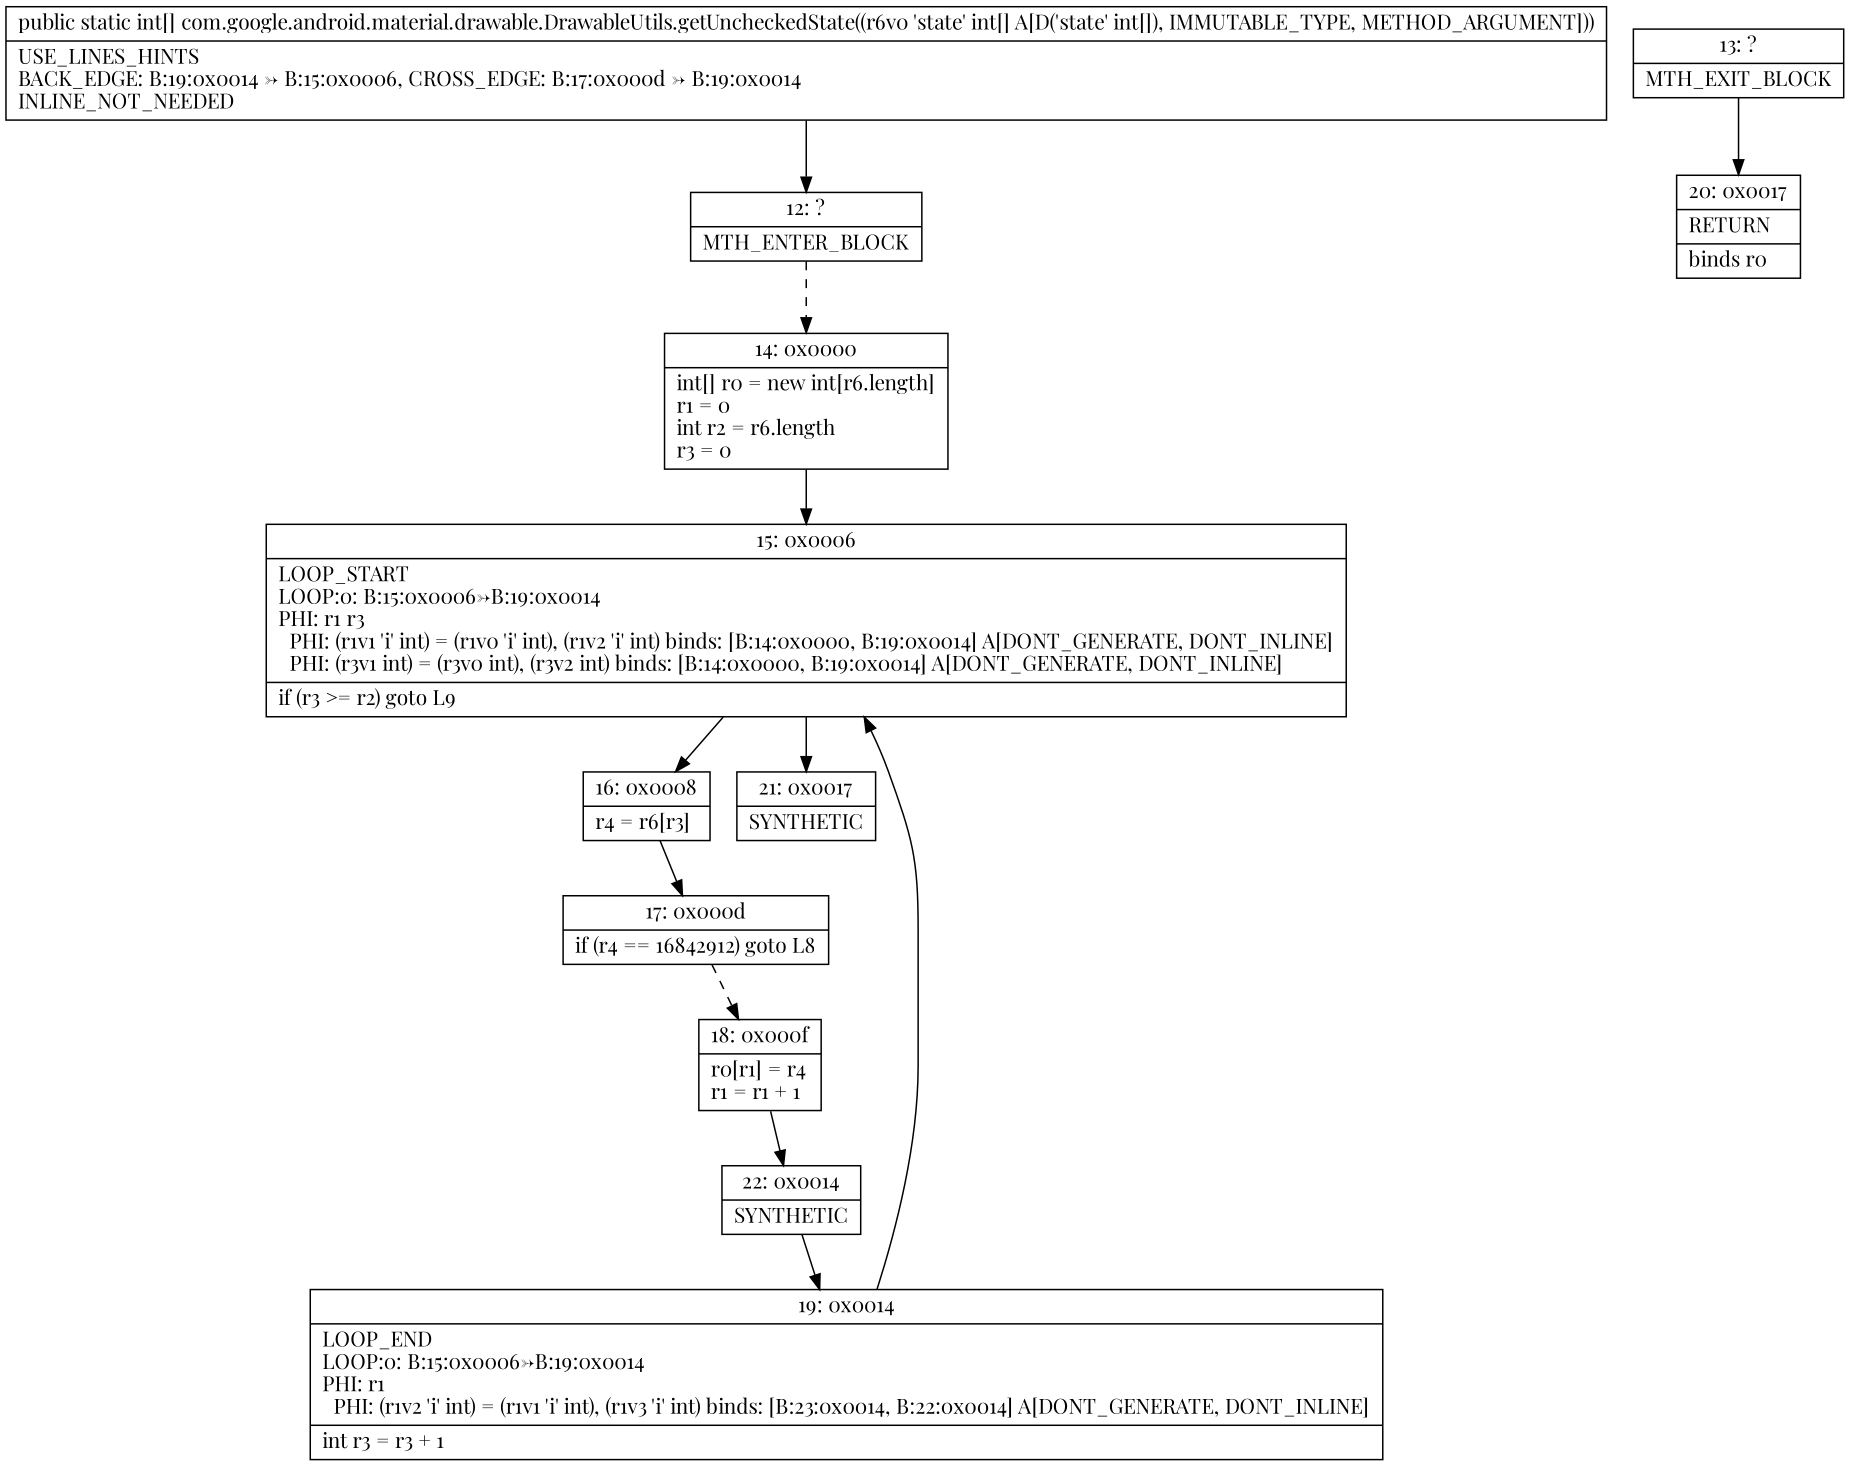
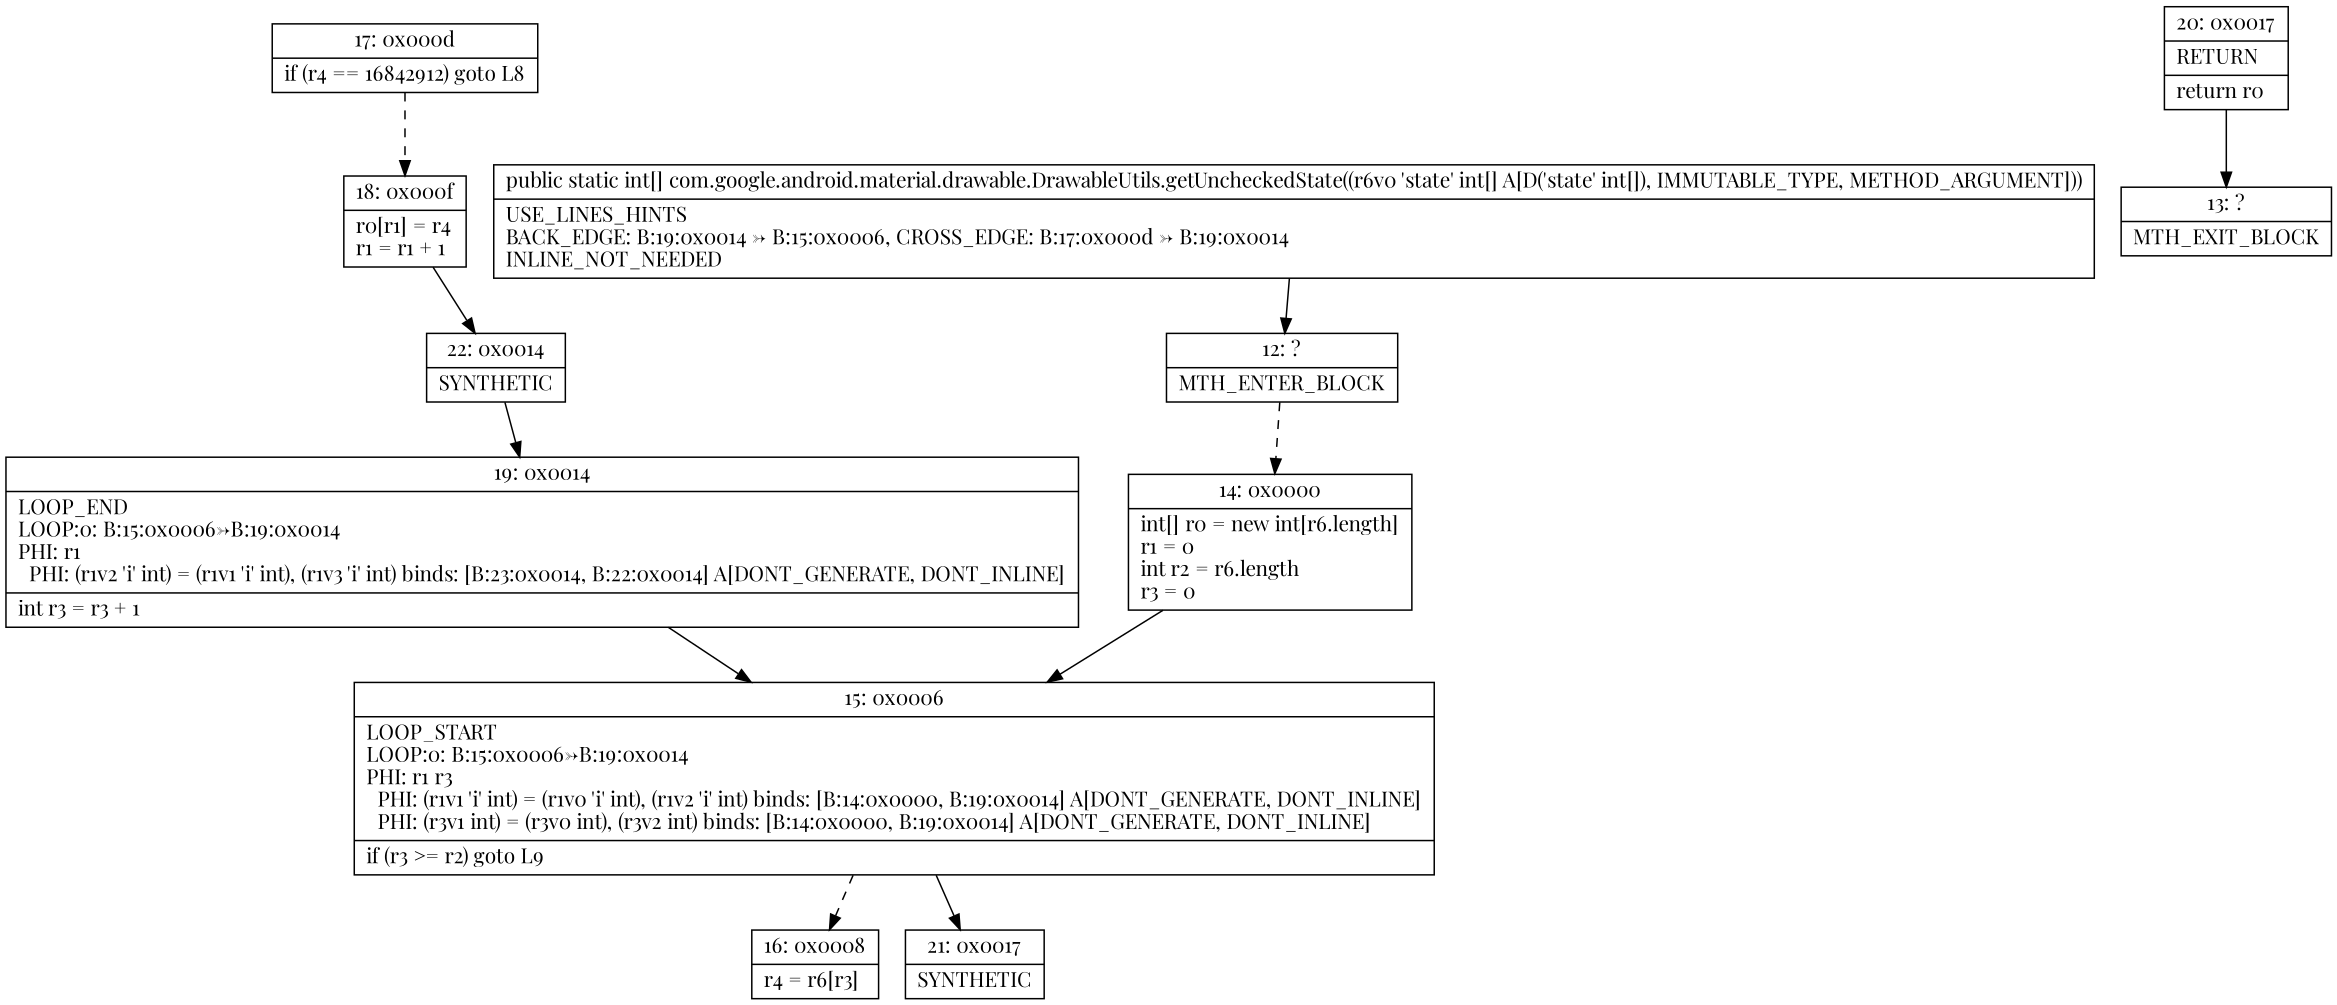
(1739, 129) -> (2226, 141)
(1728, 260) -> (2220, 92)
(704, 739) -> (844, 896)
(668, 861) -> none
